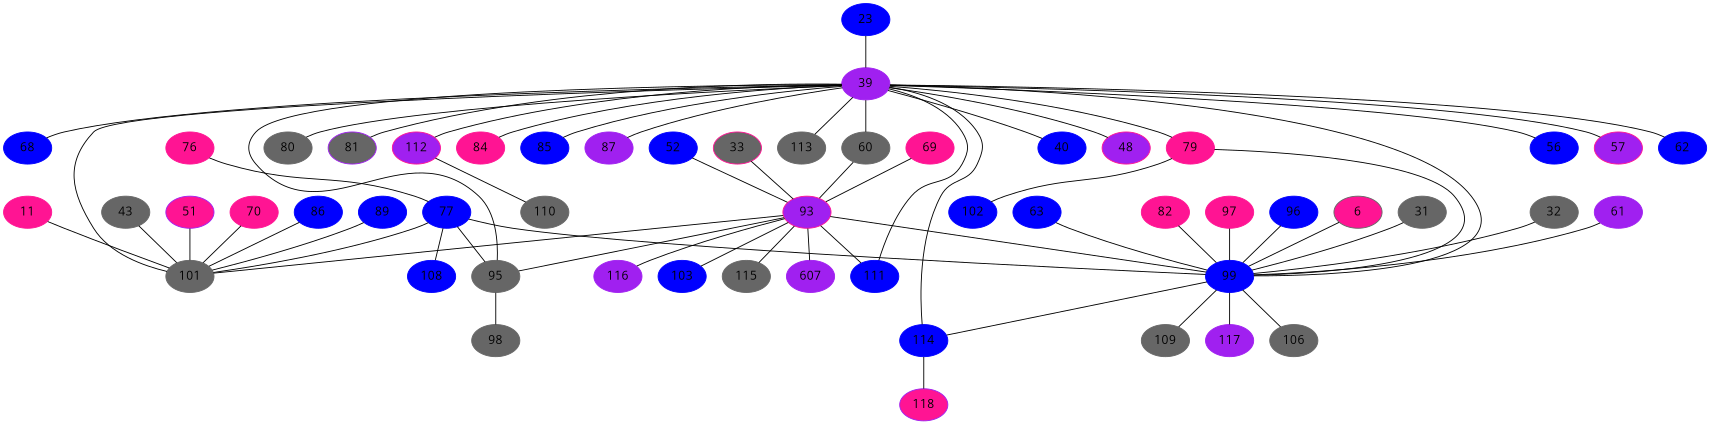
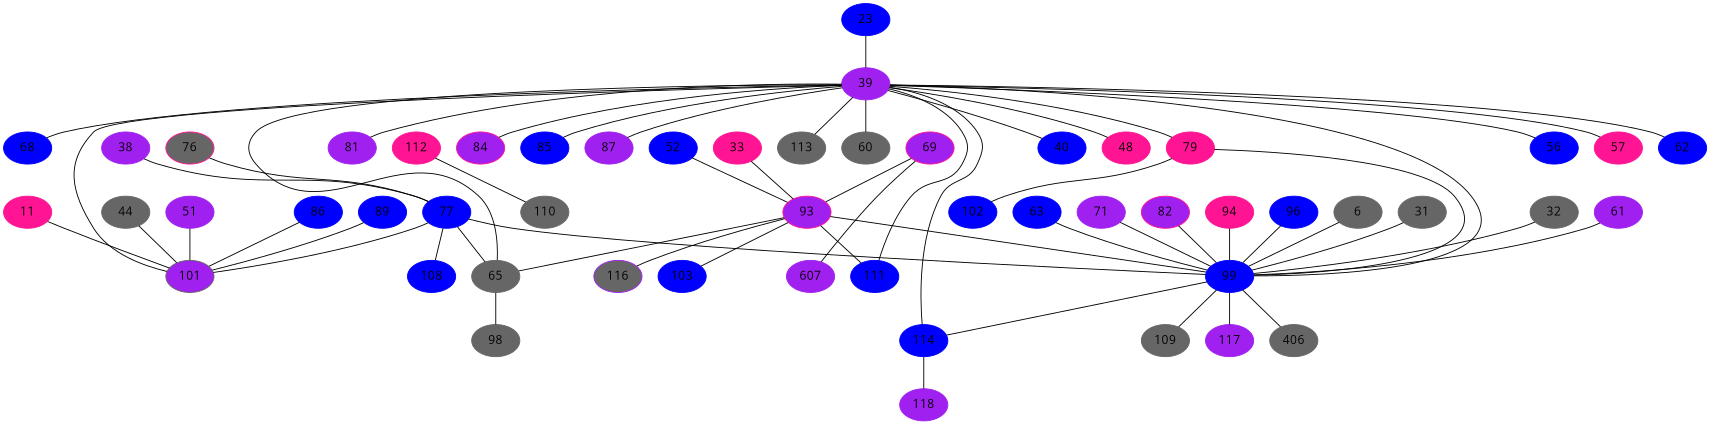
(555, 109) -> none
none -> (126, 148)
(190, 148) -> (190, 148)
(288, 148) -> none
(352, 148) -> (352, 148)
(416, 148) -> (416, 148)
(481, 148) -> (481, 148)
(737, 148) -> (737, 148)
(930, 148) -> (930, 148)
(1126, 148) -> (1126, 148)
(1618, 148) -> (1618, 148)
(836, 180) -> none
(126, 212) -> (126, 212)
(190, 212) -> (190, 212)
(254, 212) -> none
none -> (1101, 212)
(1165, 212) -> (1165, 212)
(1230, 212) -> (1230, 212)
(1358, 212) -> (1358, 212)
(513, 243) -> none
(809, 244) -> (866, 209)
(190, 276) -> (190, 276)
(496, 276) -> (496, 276)
(618, 276) -> (618, 276)
(746, 276) -> none
(1294, 341) -> (1294, 341)
(924, 405) -> (924, 405)
